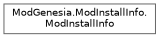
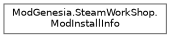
(80, 19) -> (85, 19)
